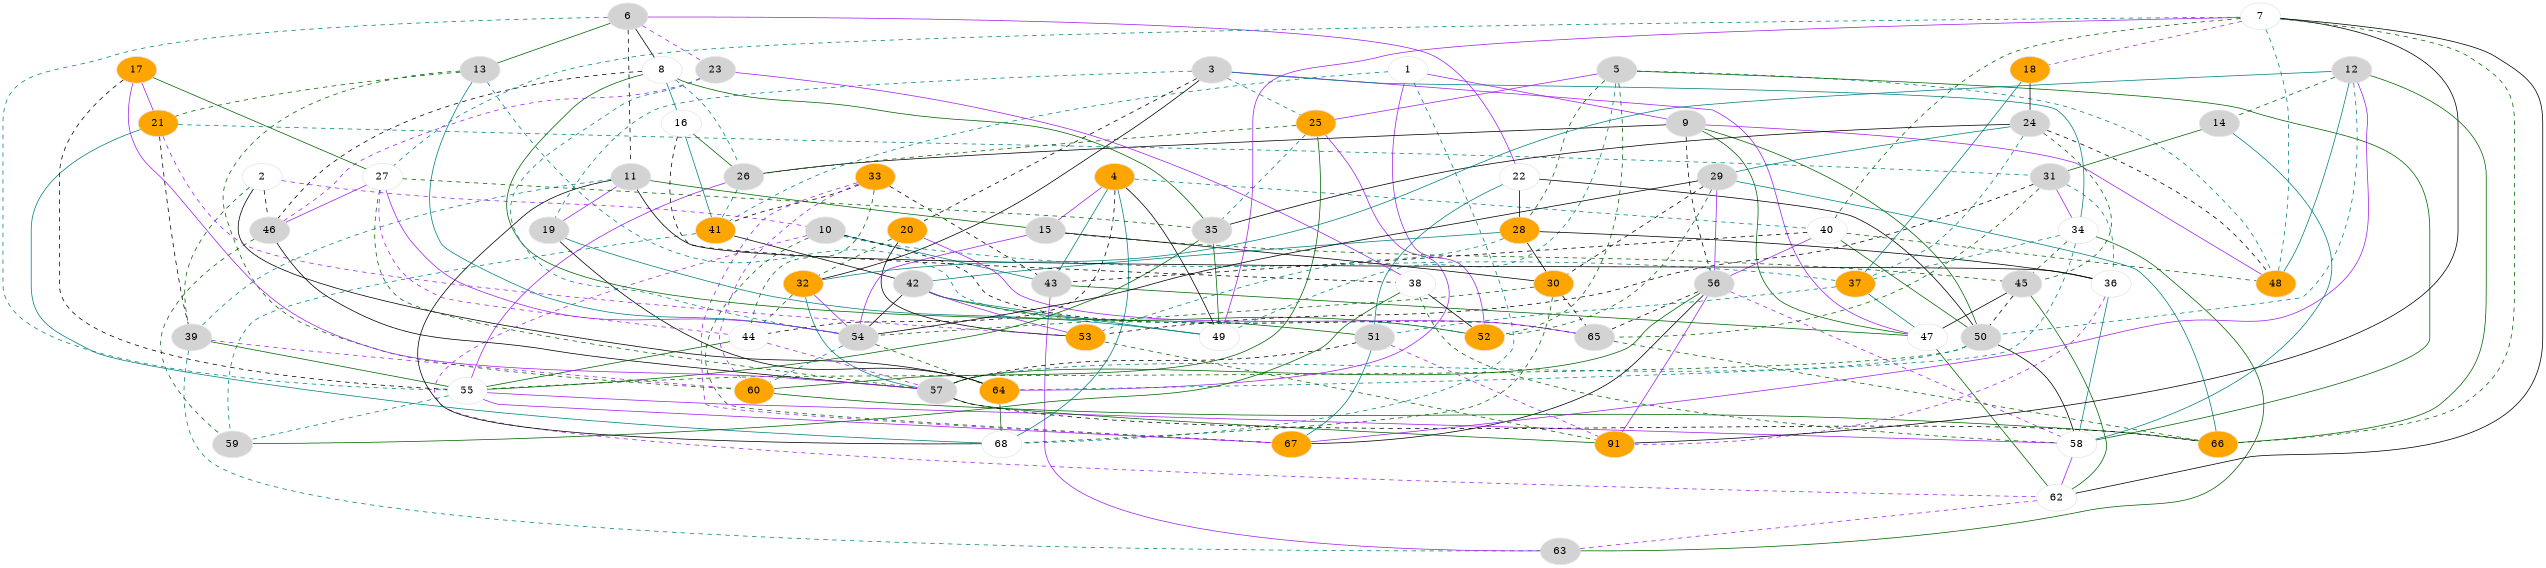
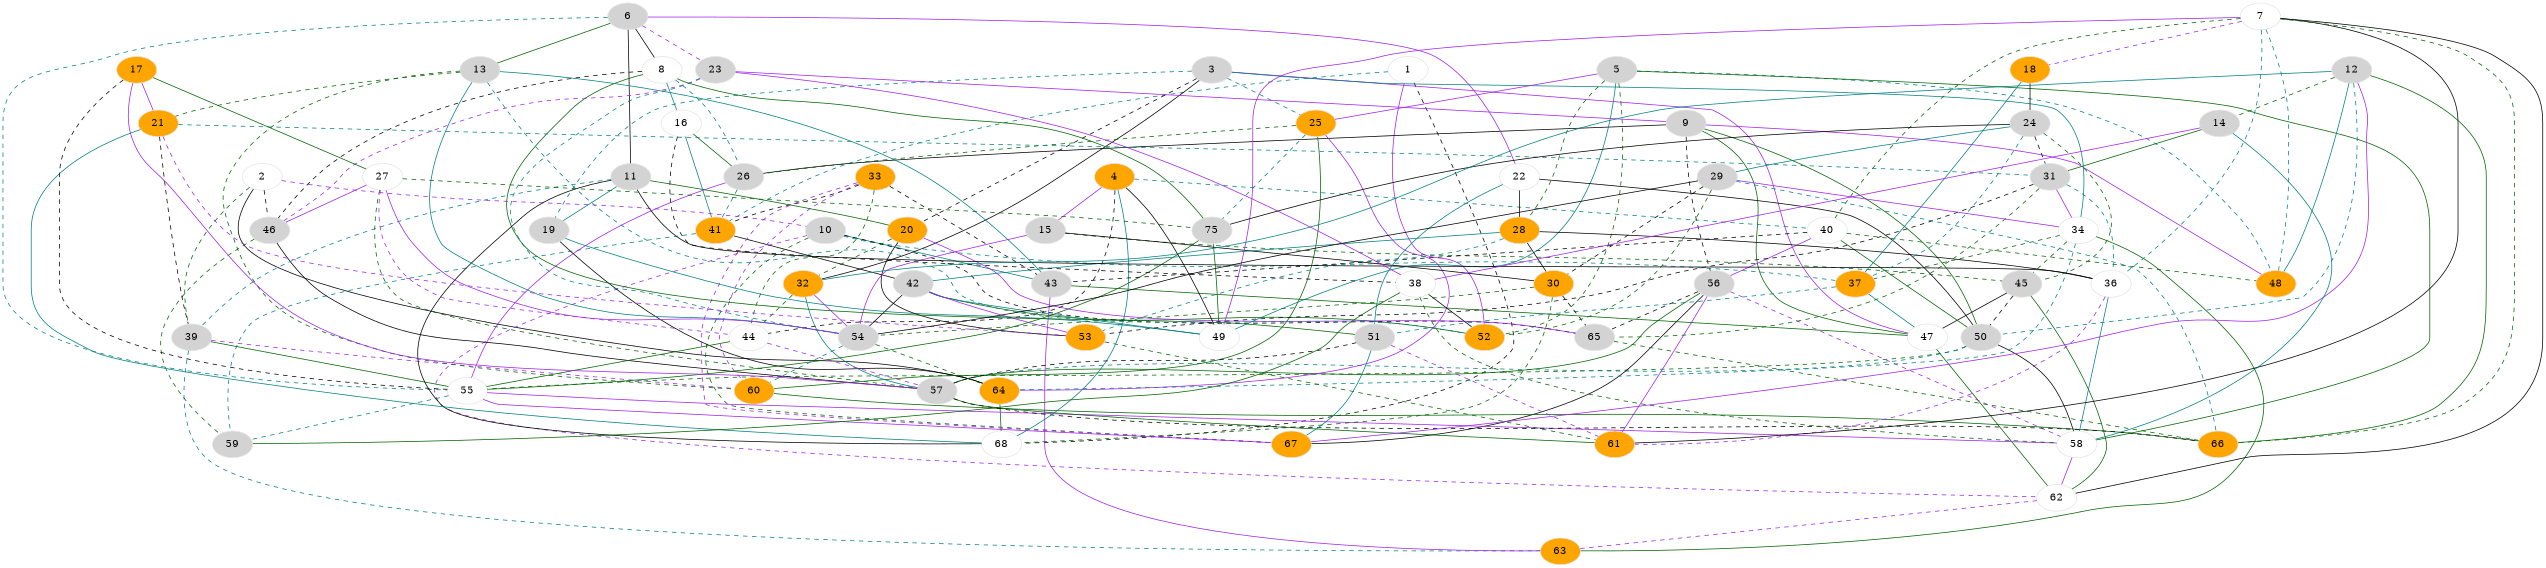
(1303, 29) -> (2227, 170)
(629, 90) -> (630, 107)
(1589, 104) -> (1201, 97)
(2167, 186) -> (2040, 150)
(597, 199) -> (597, 199)
none -> (1818, 204)
(885, 211) -> (818, 210)
(1084, 228) -> (791, 121)
(1212, 230) -> (1212, 230)
(1716, 230) -> (1898, 204)
(2013, 238) -> (2013, 238)
(1547, 243) -> (1547, 243)
(1972, 256) -> (1972, 256)
(1415, 399) -> (1415, 399)
(1615, 444) -> (1615, 444)
(1560, 551) -> (1560, 551)
